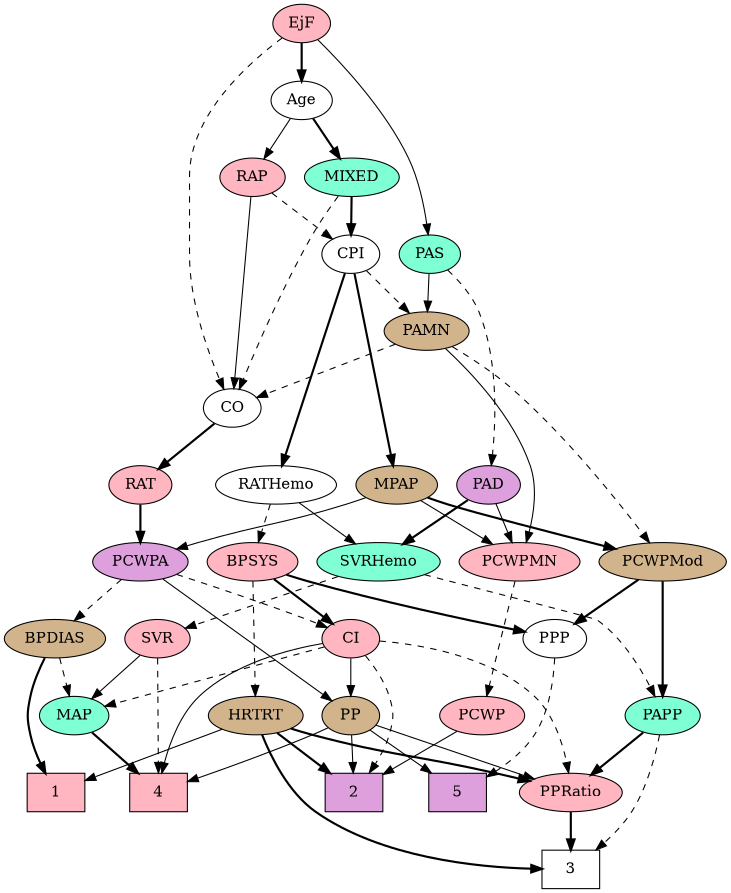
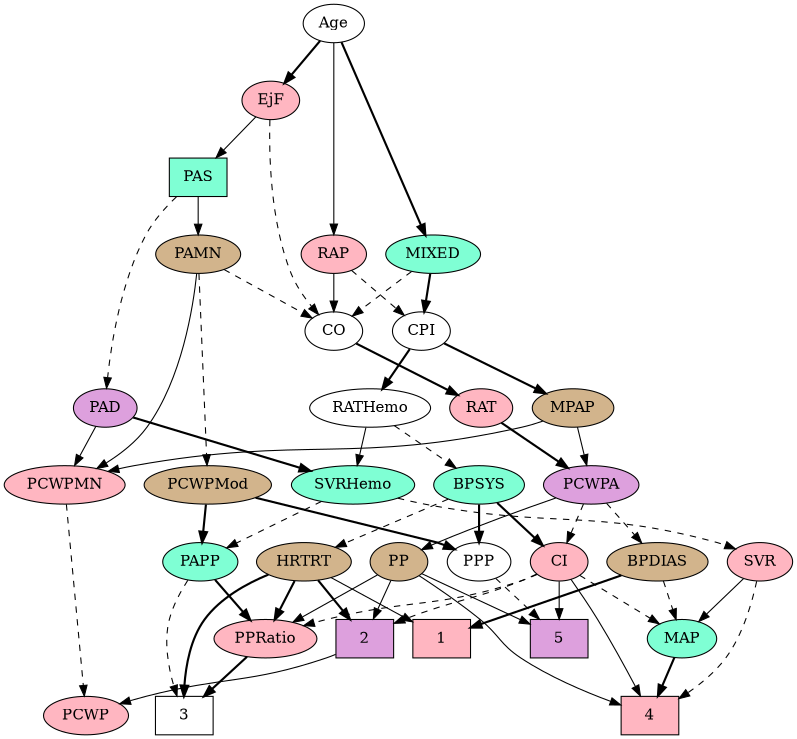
(302, 57) -> (306, 58)
(430, 254) -> (198, 177)
(384, 288) -> none
(516, 523) -> none
(253, 562) -> (479, 485)
(351, 672) -> (559, 590)
(425, 750) -> (234, 680)
